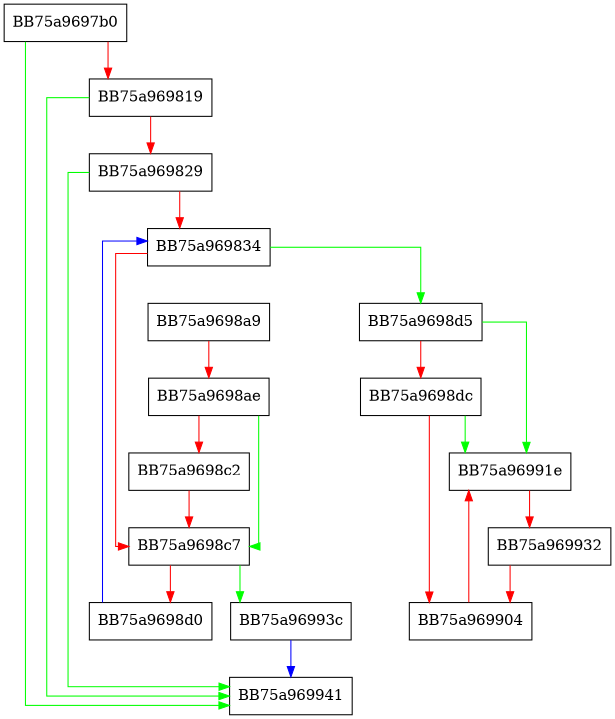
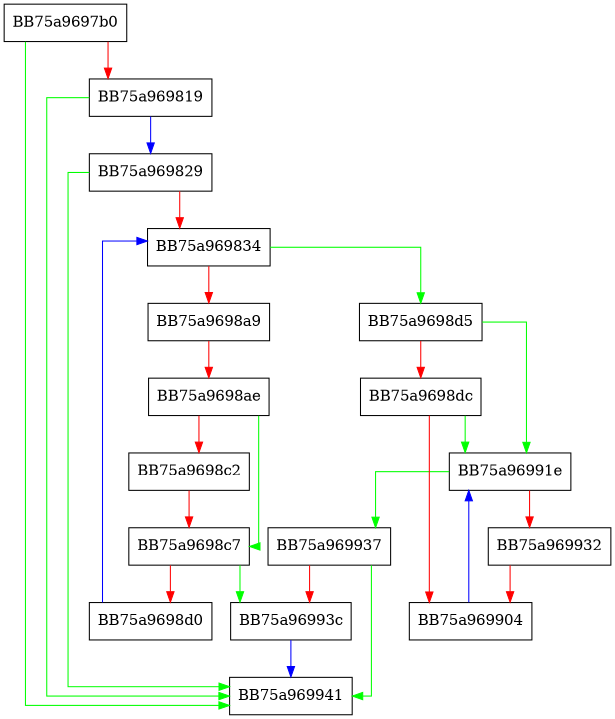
(151, 130) -> (151, 130)
(116, 385) -> (209, 279)
none -> (329, 546)
(469, 552) -> (469, 552)
